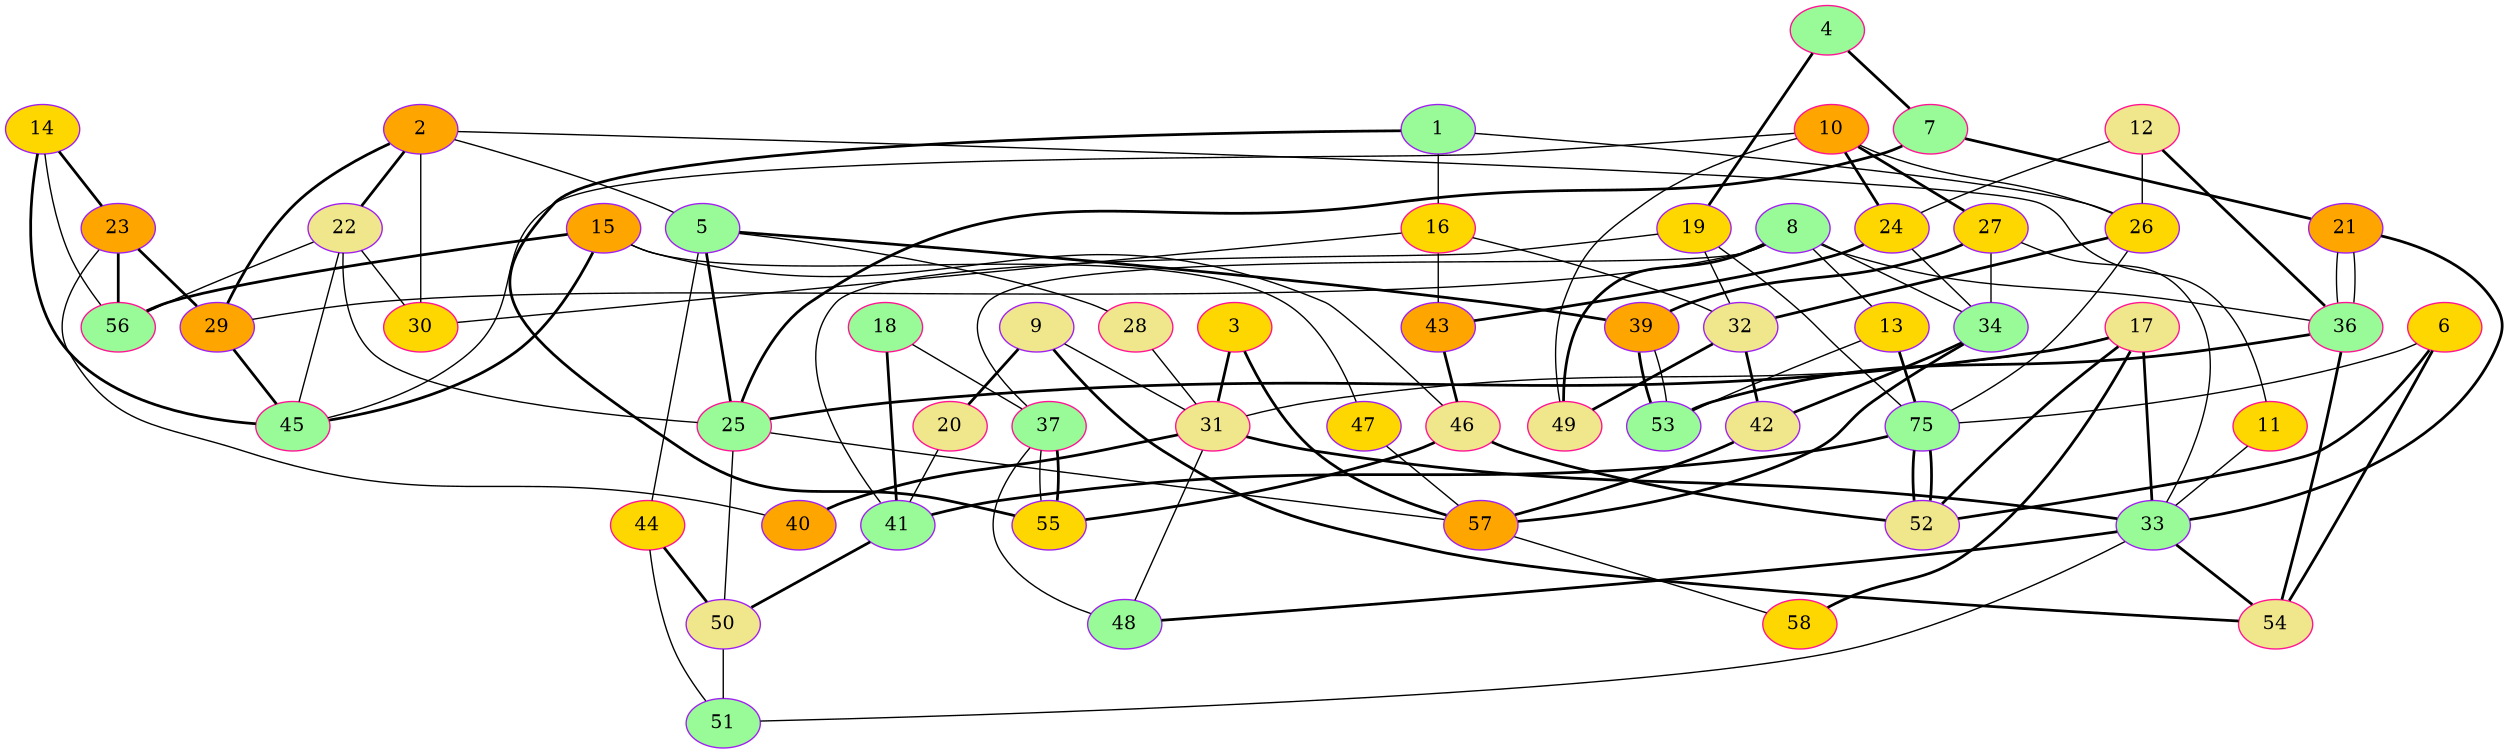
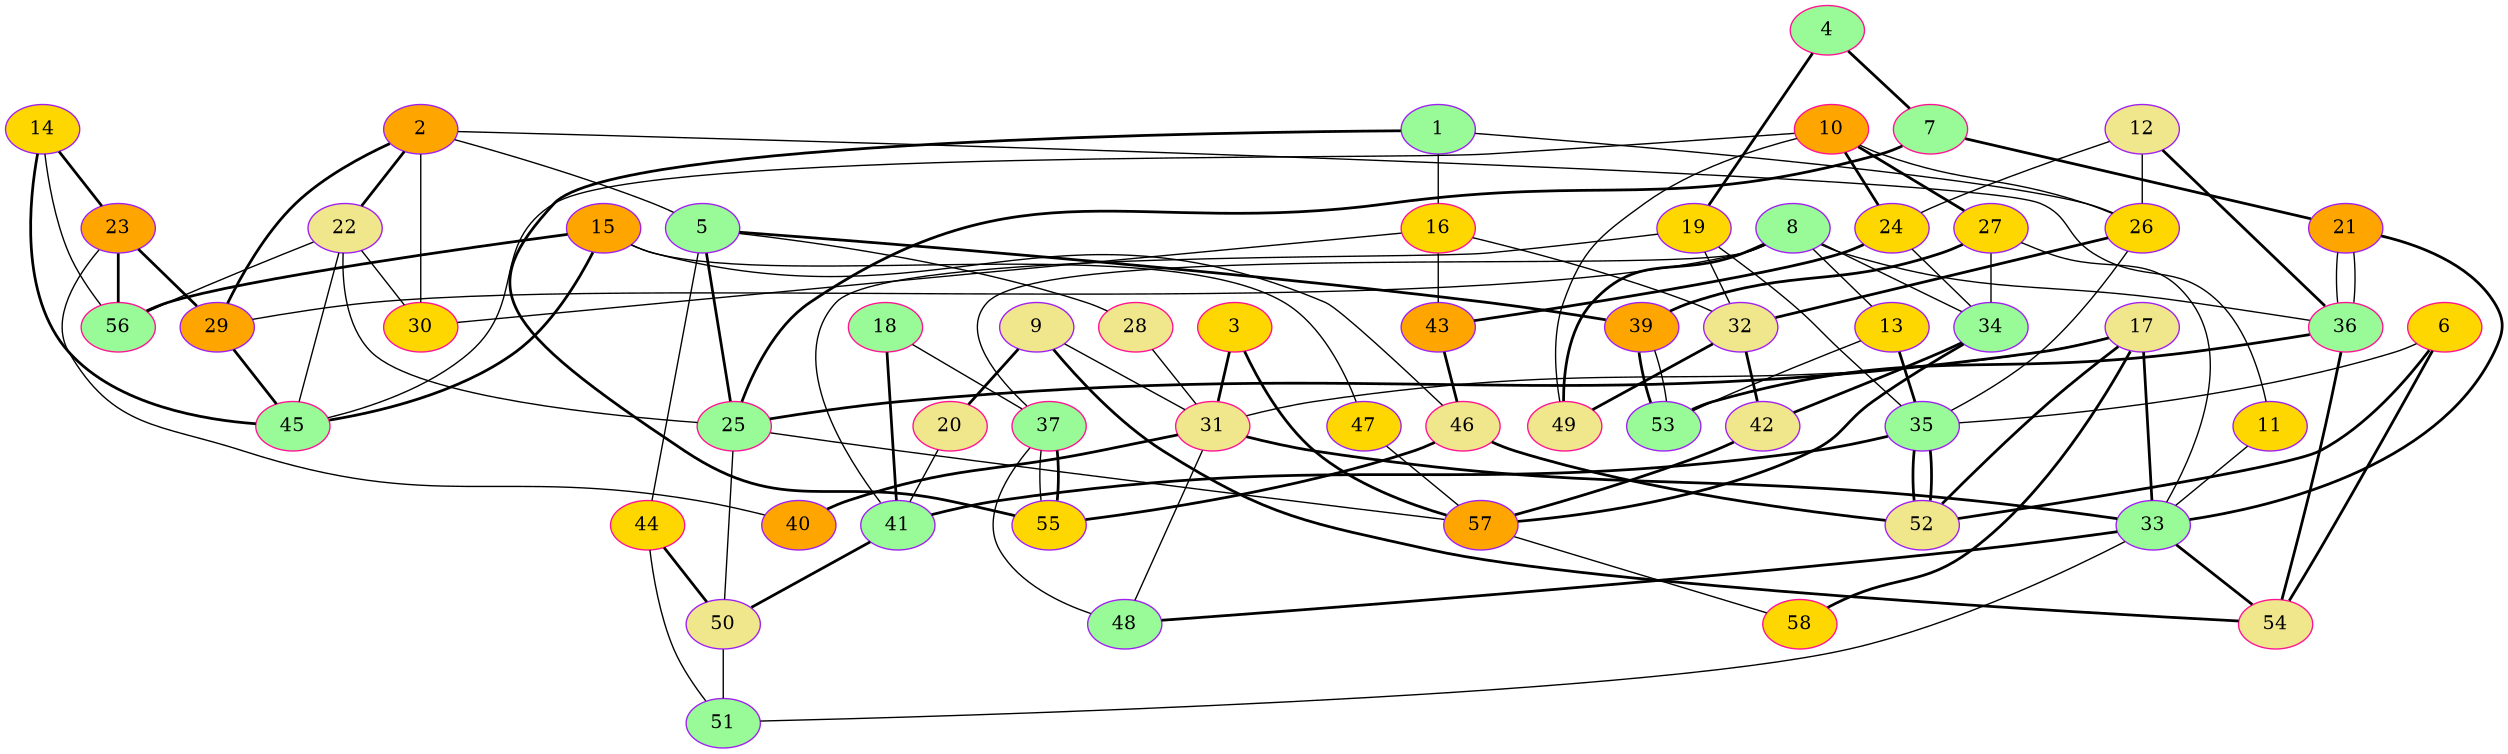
(2142, 129) -> (2142, 129)
(2142, 327) -> (2142, 327)
(1922, 426) -> (1922, 426)
(2270, 426) -> (2270, 426)
